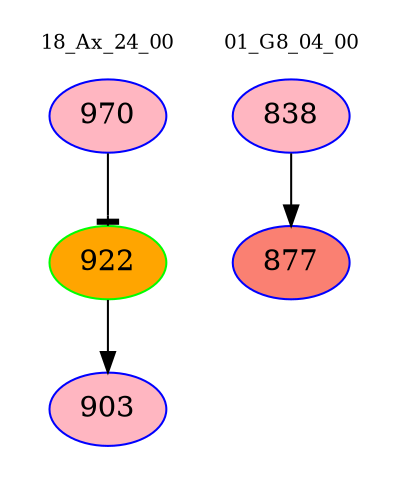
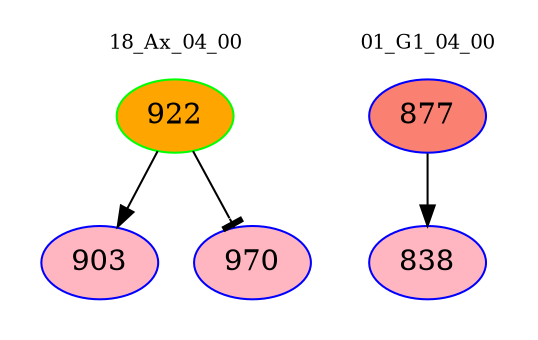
(108, 44) -> (176, 44)
(292, 44) -> (429, 44)
(291, 179) -> (428, 179)
(108, 184) -> (211, 185)
